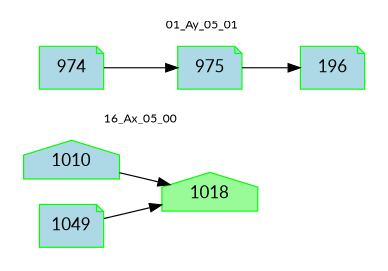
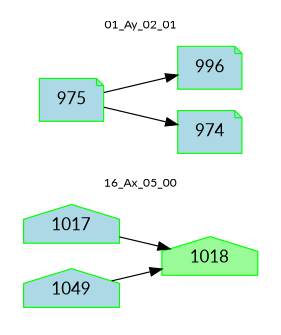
(202, 26) -> (141, 26)
(135, 68) -> (135, 115)
(332, 68) -> (210, 68)
(72, 162) -> (72, 226)
(72, 226) -> (72, 290)
